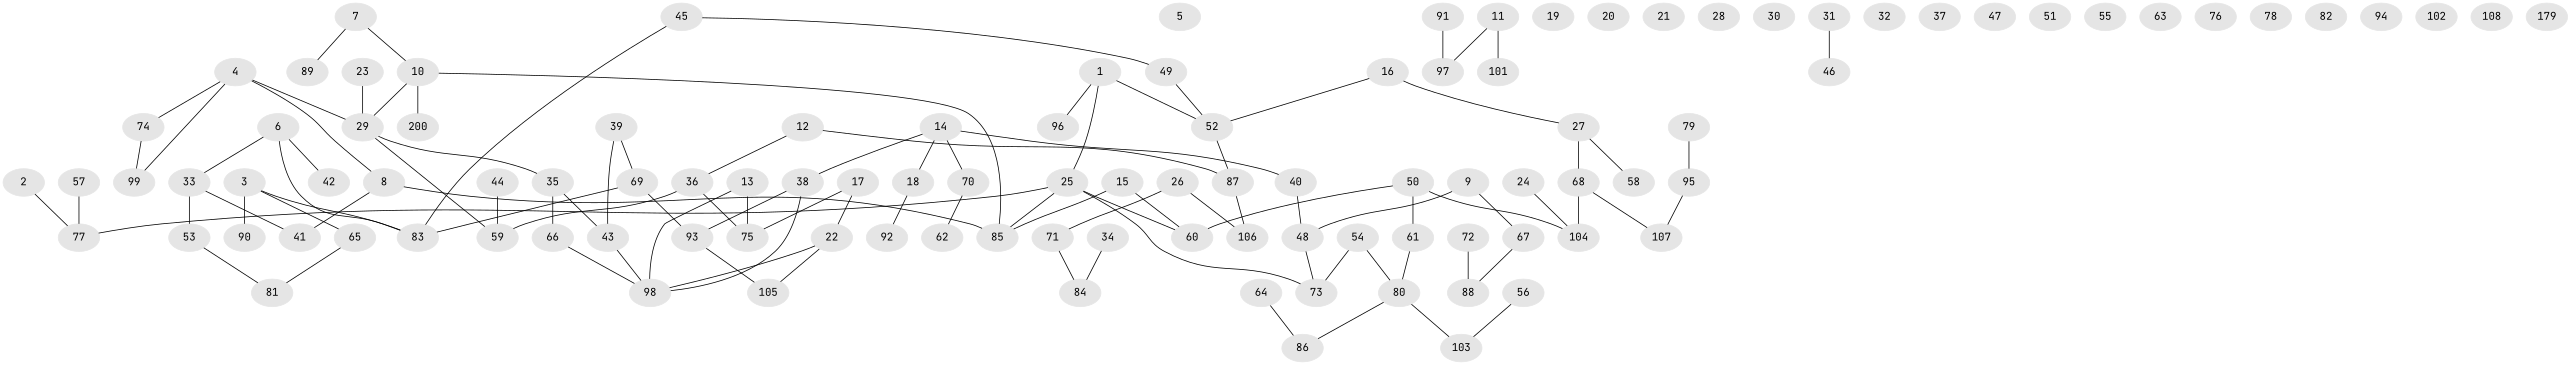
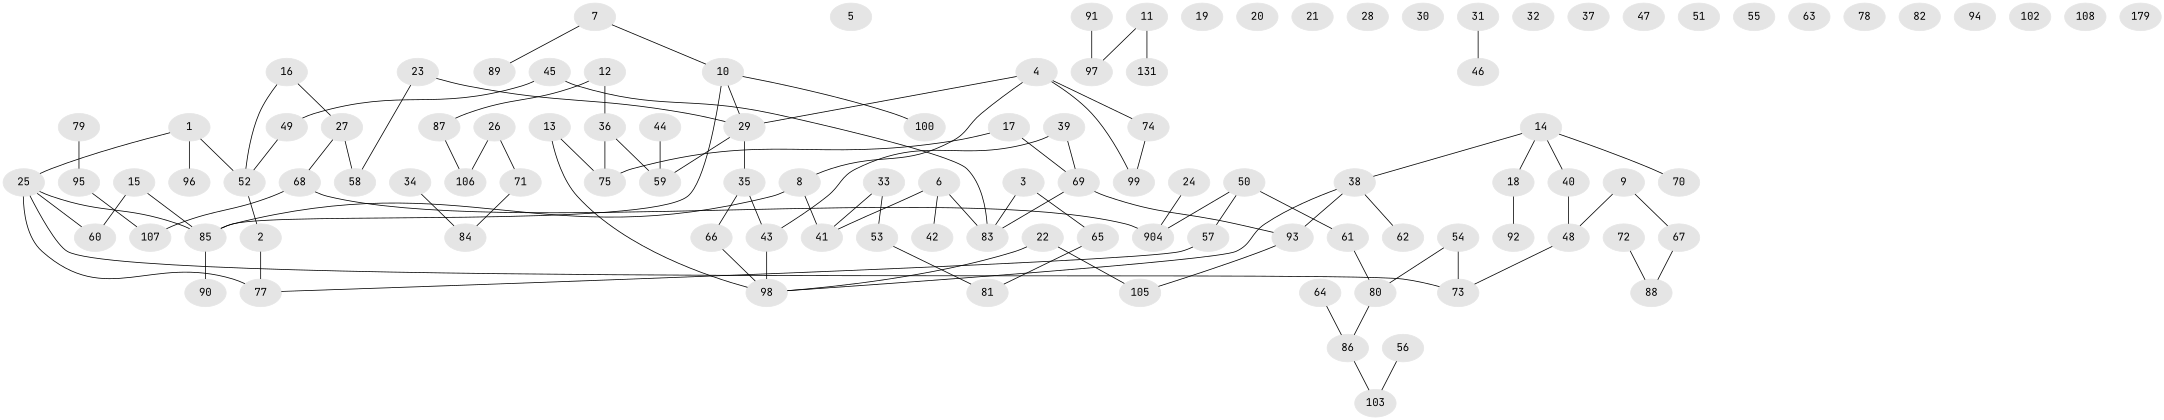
(2216, 17) -> none
(1498, 72) -> (1147, 72)
none -> (386, 127)
(418, 127) -> (925, 127)
(234, 155) -> (874, 213)
(1222, 155) -> (253, 210)
(1304, 202) -> (1226, 210)
(245, 205) -> (205, 261)
(955, 210) -> (1379, 210)
(843, 213) -> (1044, 155)
(1579, 238) -> (1153, 238)
(1430, 320) -> (1362, 376)
